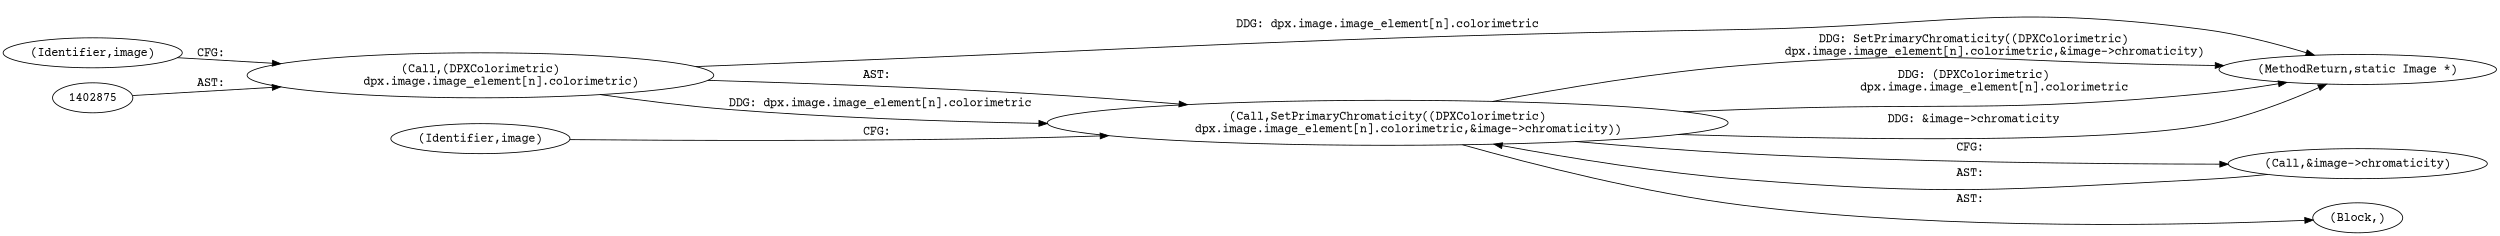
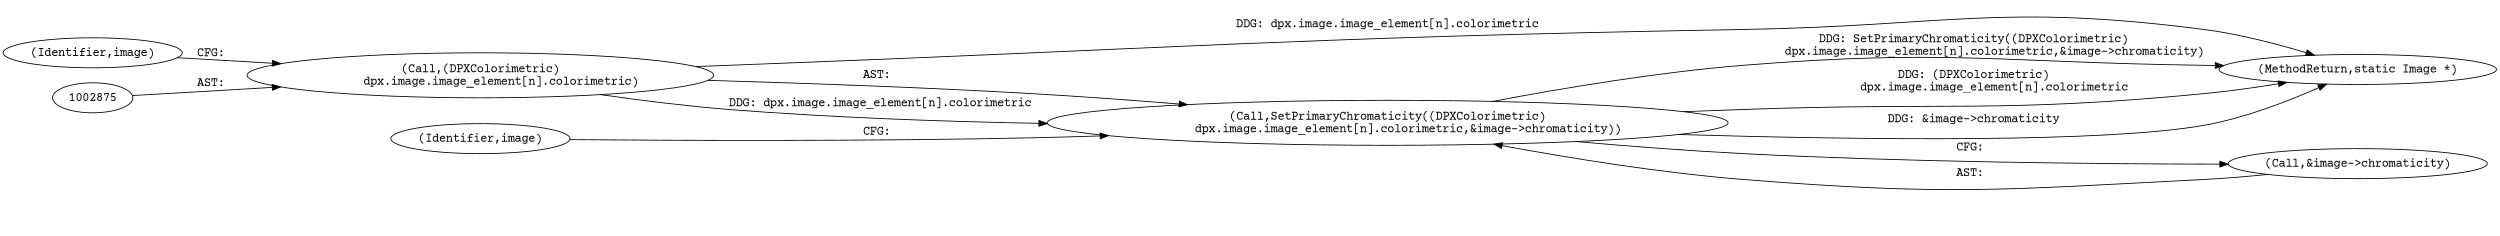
(93, 98) -> (93, 98)
(2358, 218) -> none
